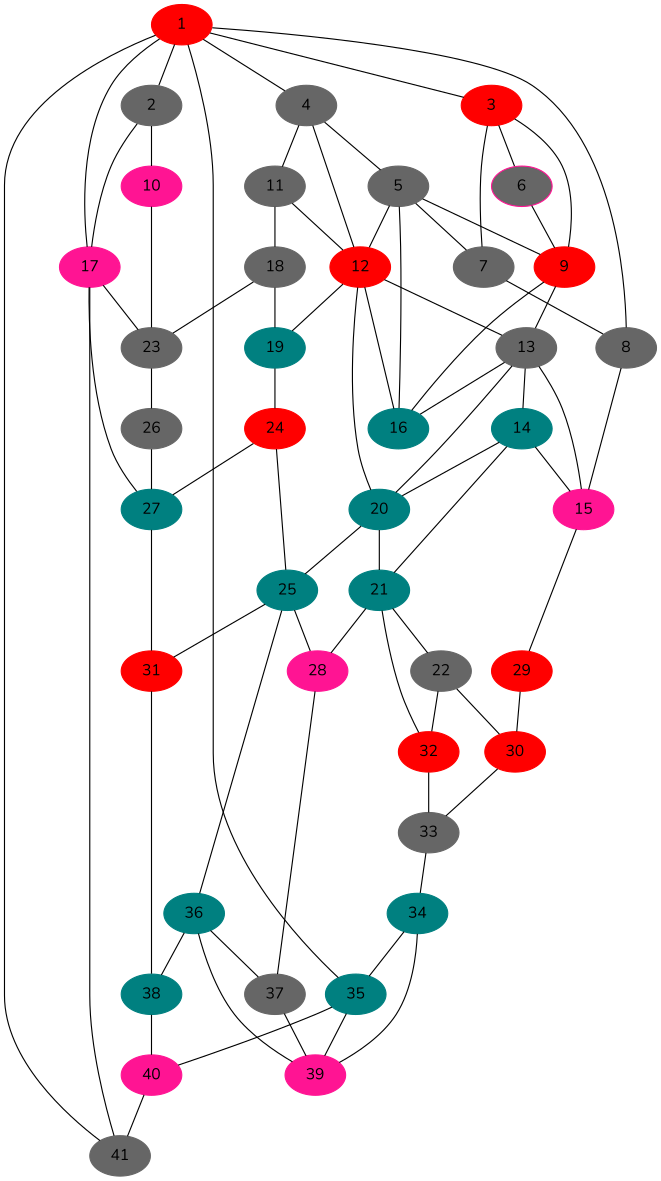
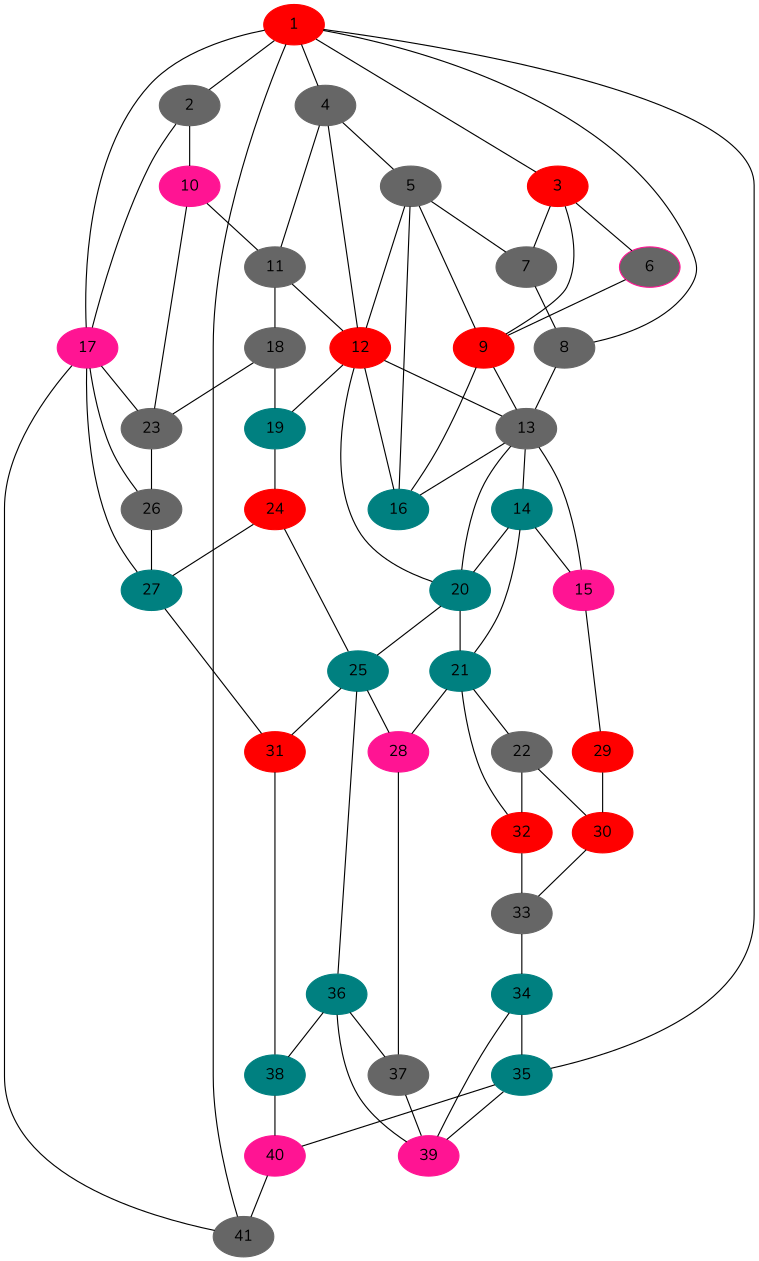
none -> (235, 229)
(605, 429) -> (546, 388)
none -> (105, 433)
